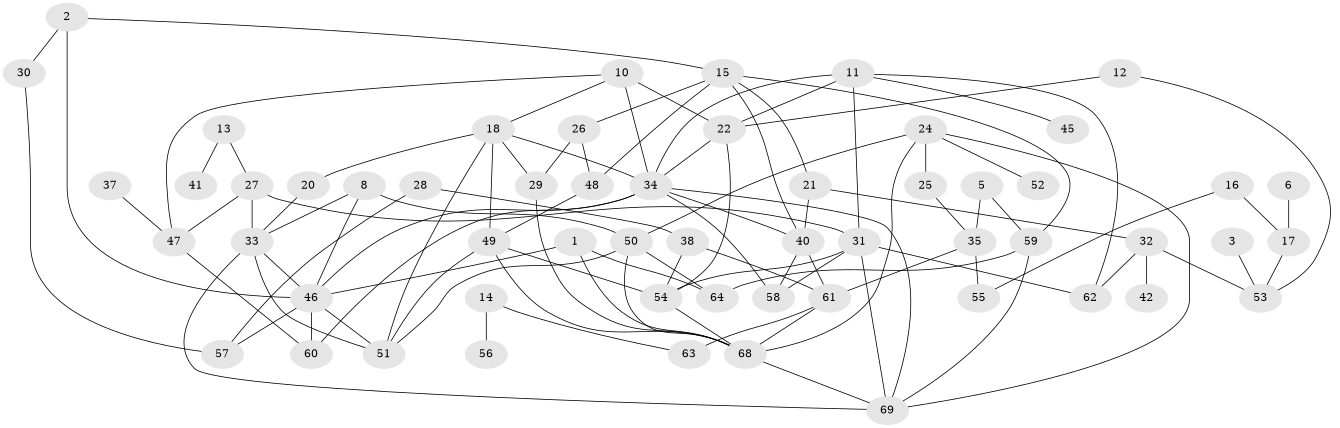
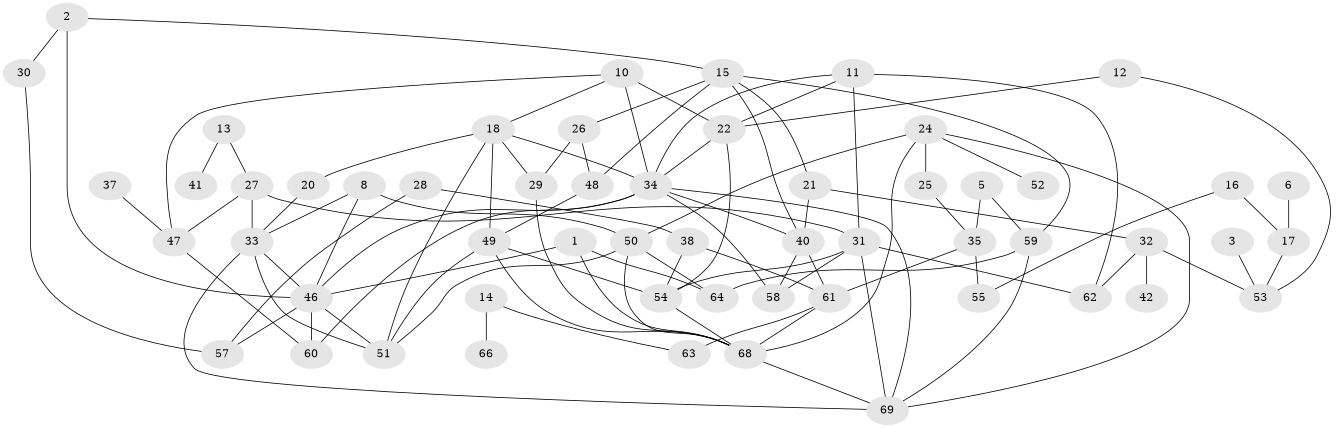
(1068, 130) -> none
(486, 354) -> (486, 354)
